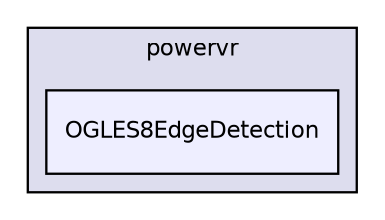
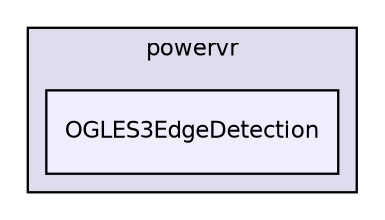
(192, 132) -> (192, 132)
